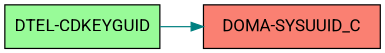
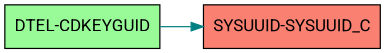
(292, 27) -> (292, 27)
